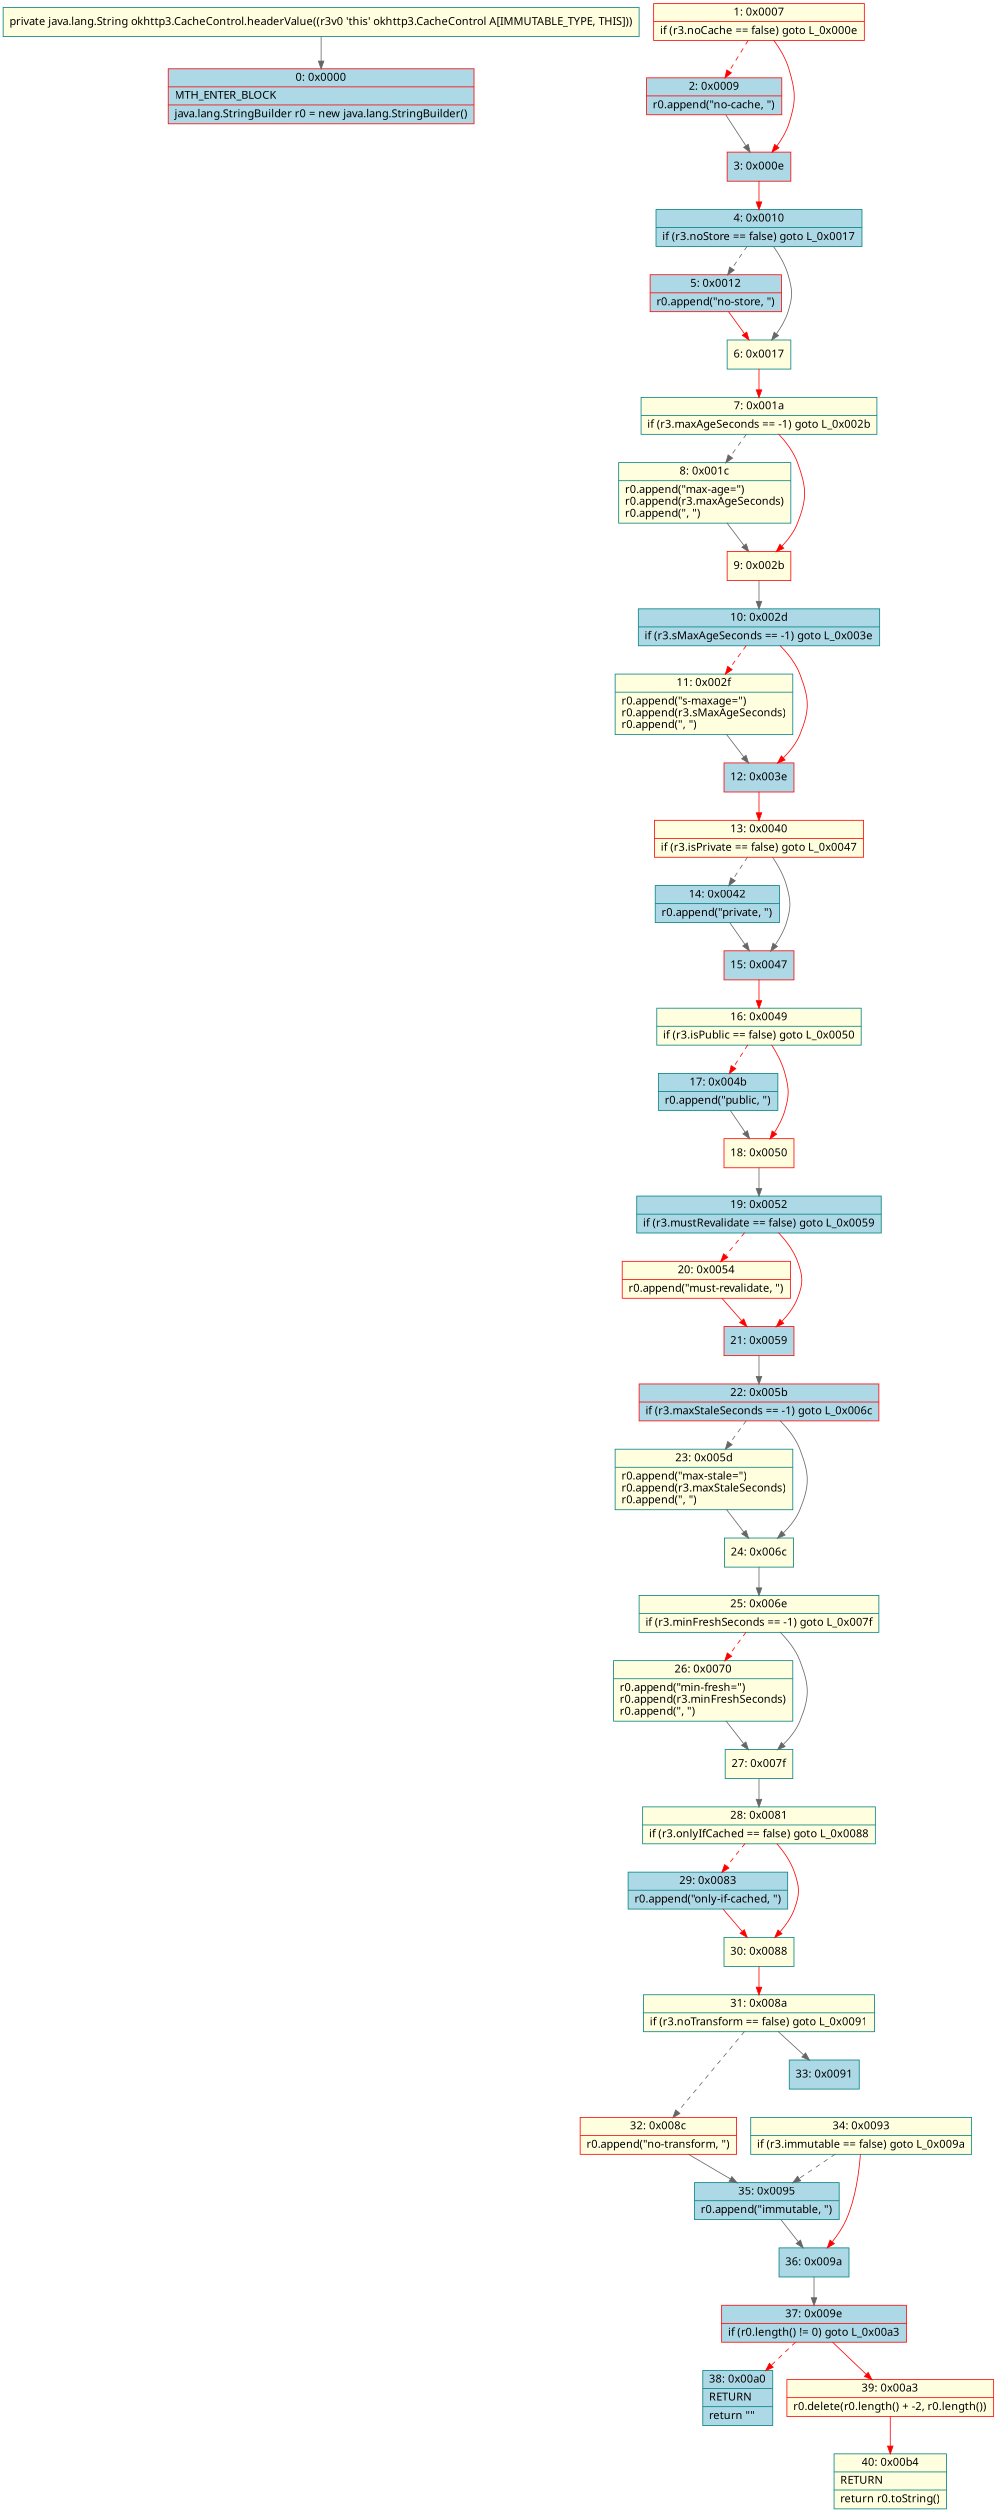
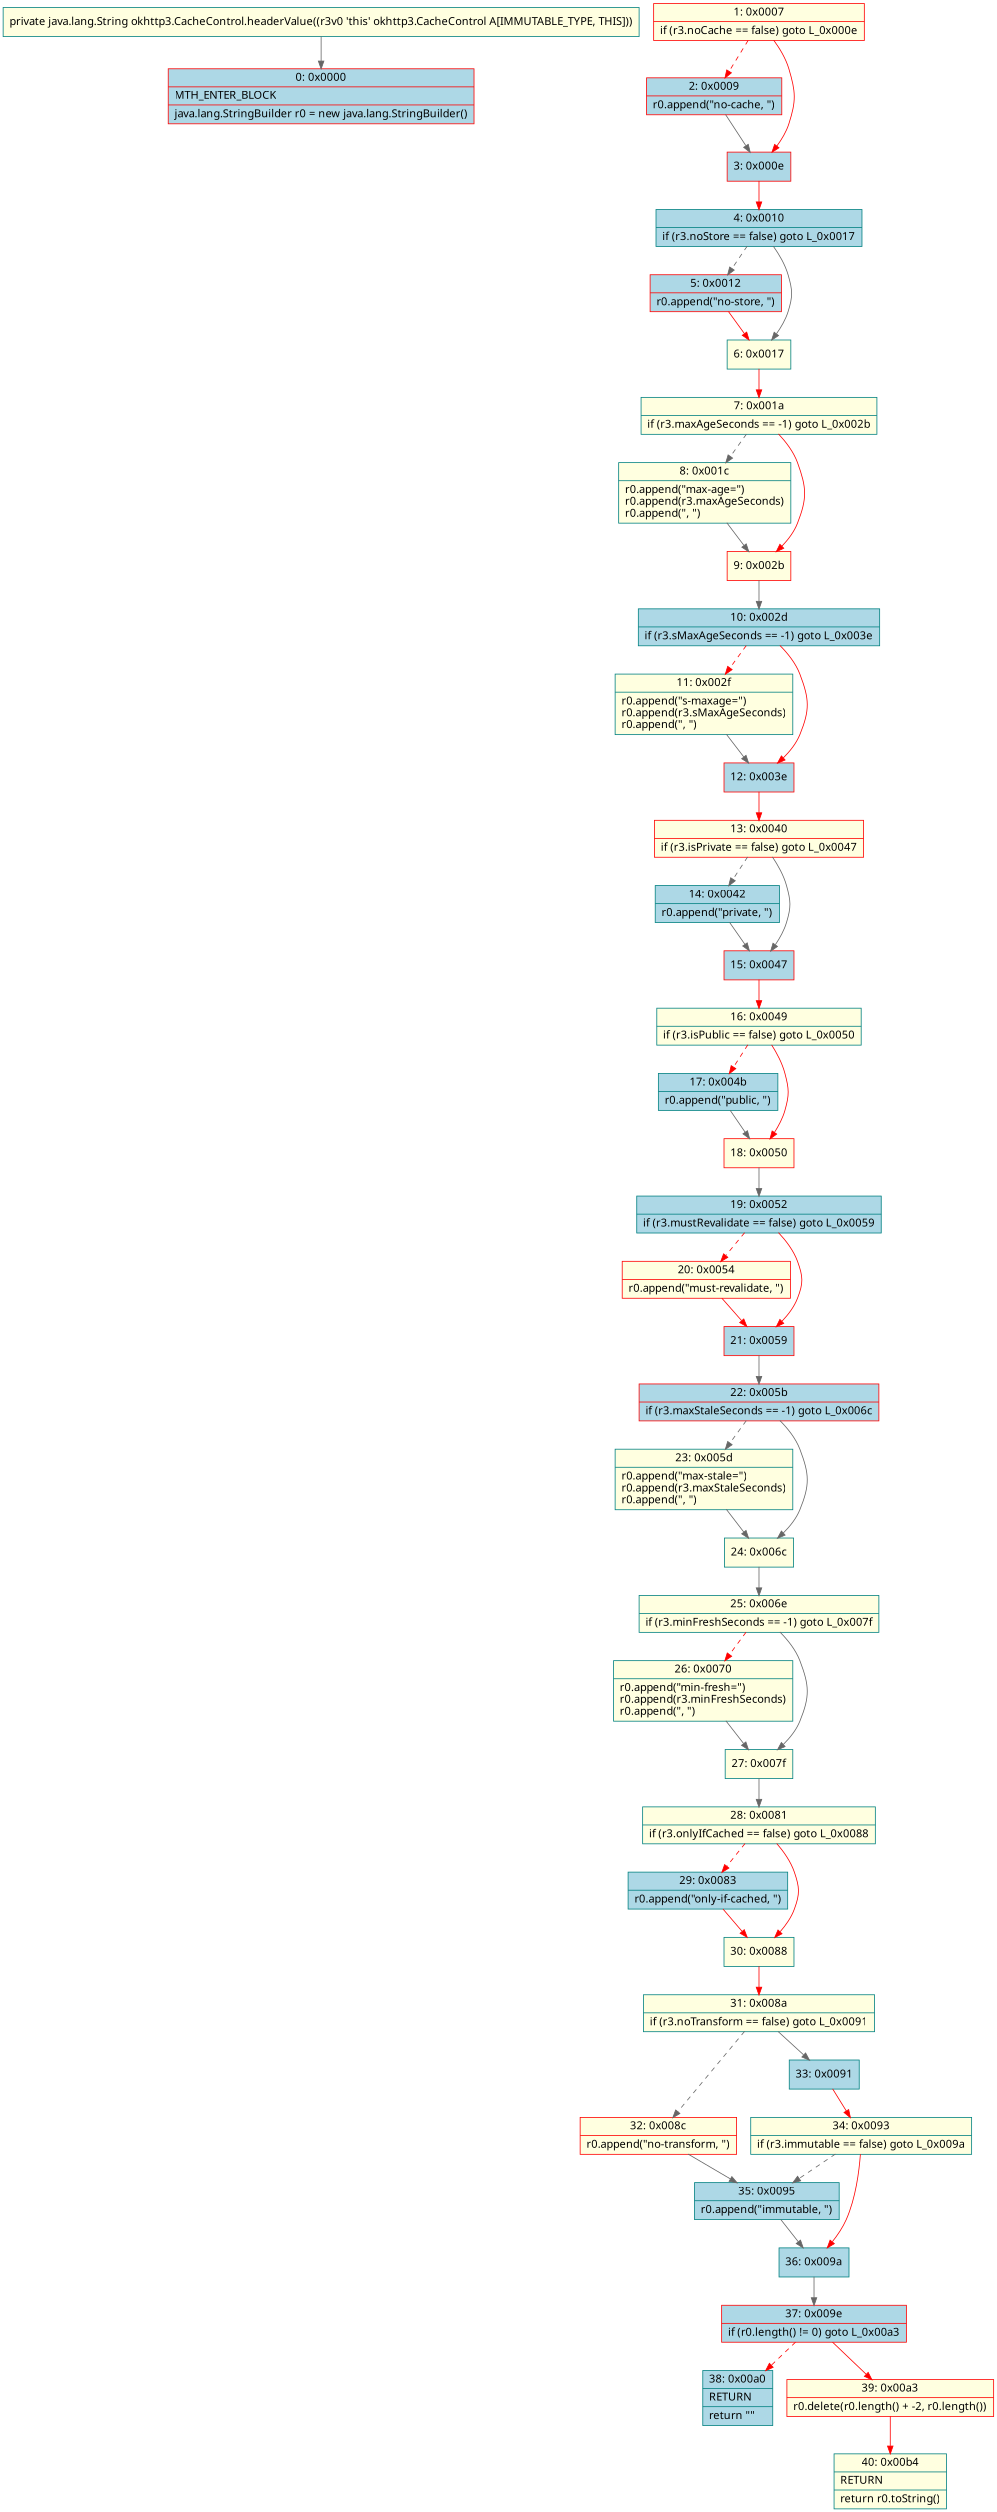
none -> (839, 2100)
